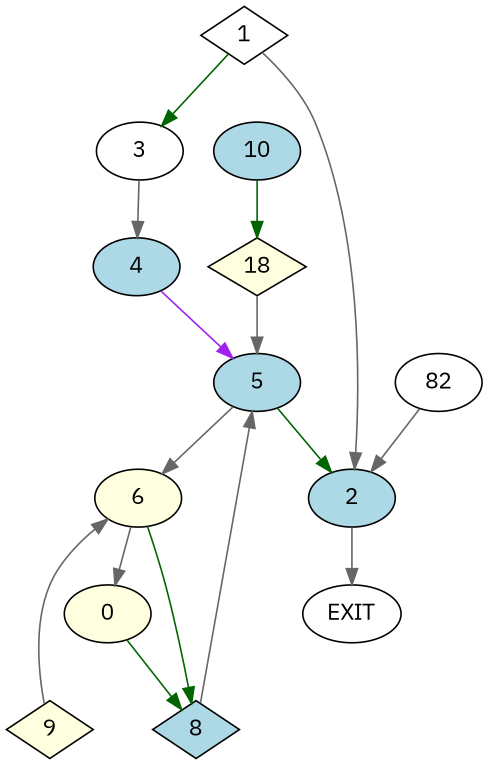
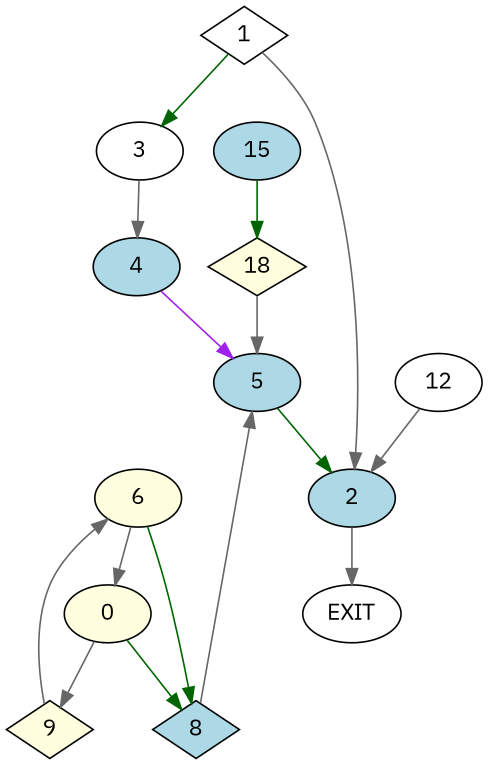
(257, 151) -> (257, 151)
(439, 382) -> (439, 382)
(204, 435) -> none
none -> (81, 667)
